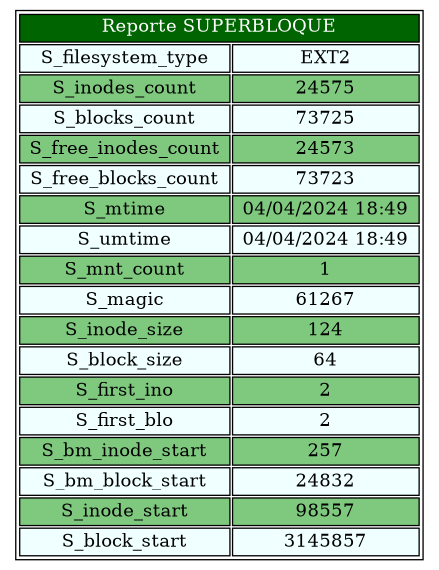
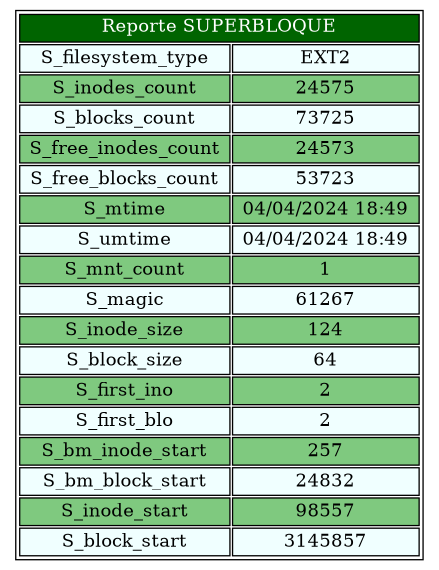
(326, 179) -> (326, 179)
